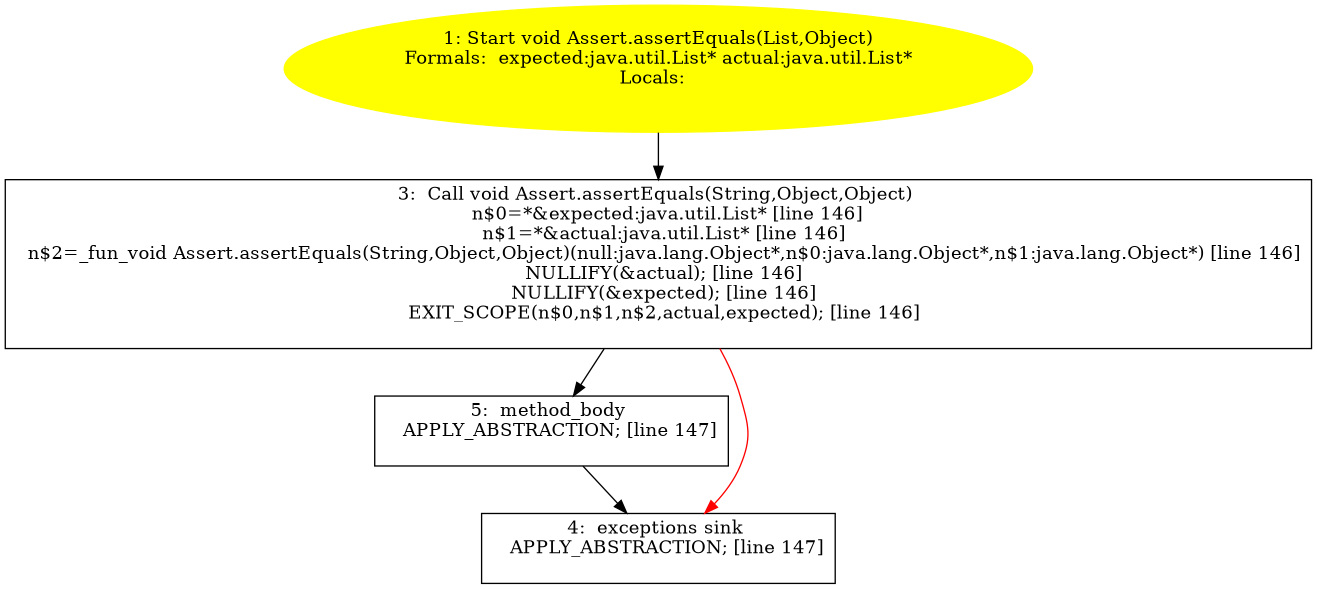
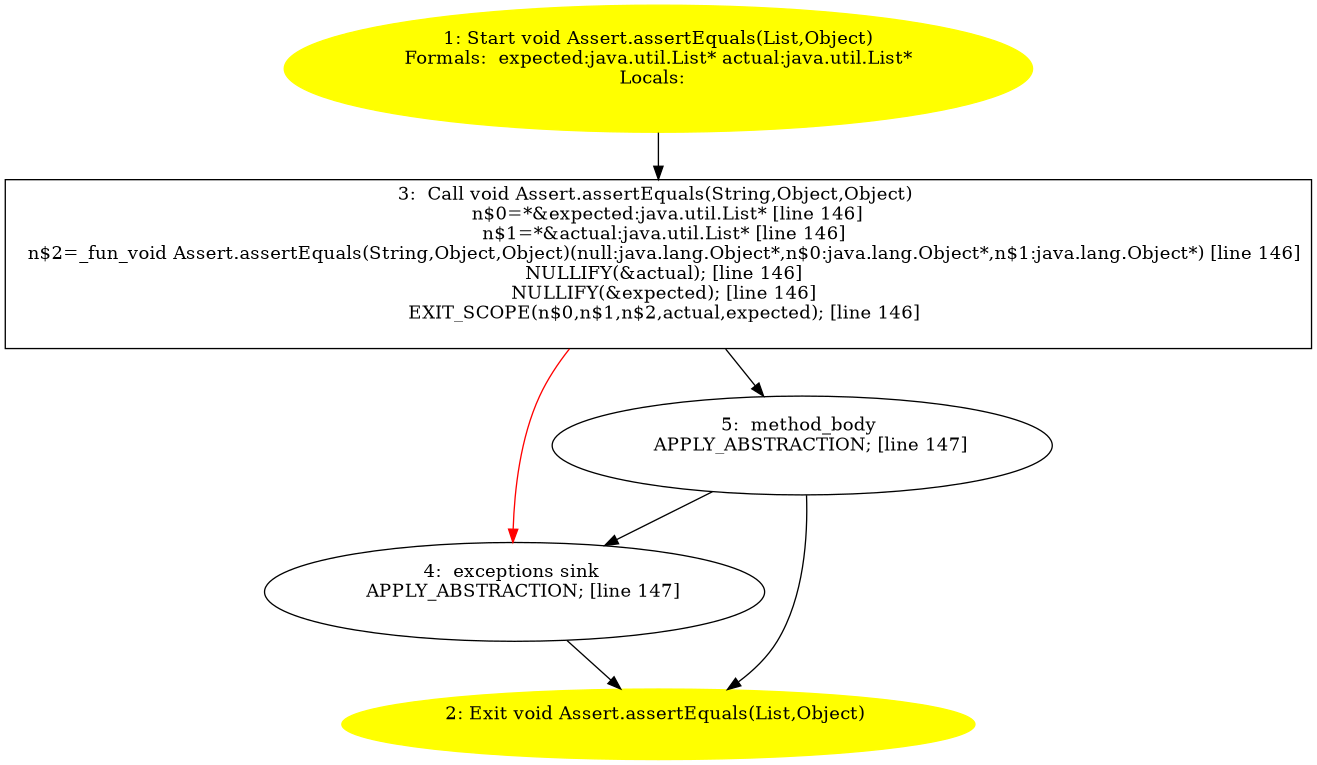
(552, 431) -> (802, 445)
(658, 548) -> (515, 592)
none -> (658, 724)
